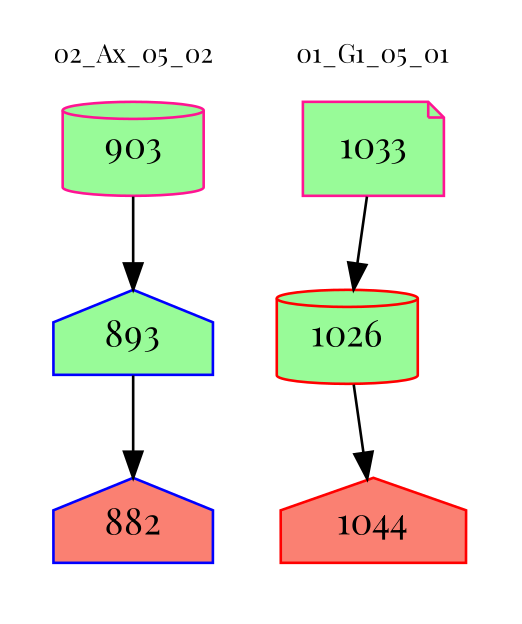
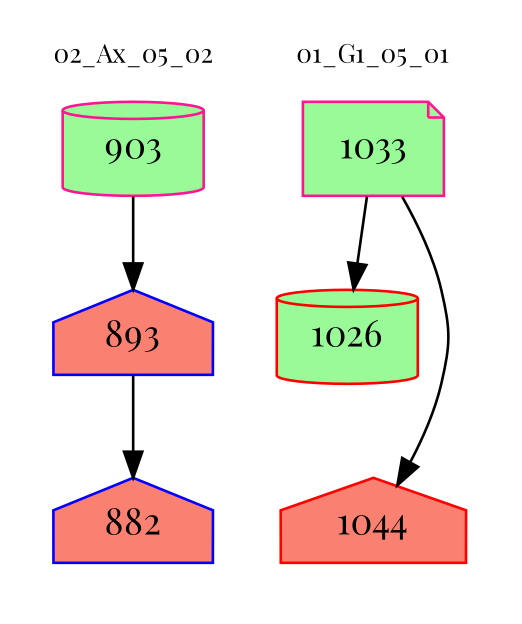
(133, 337) -> (133, 337)
(359, 419) -> (448, 329)
